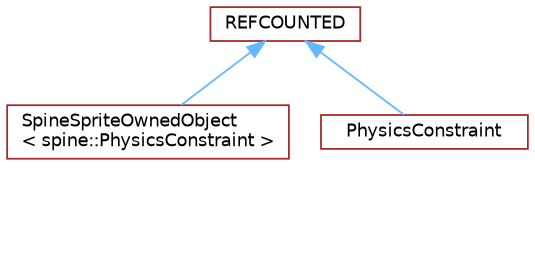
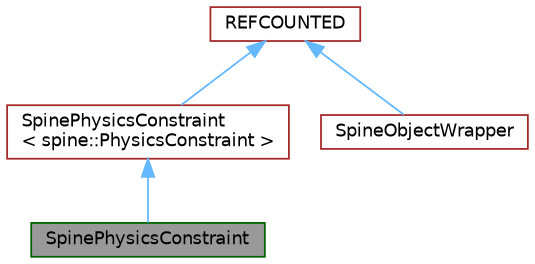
(148, 132) -> (148, 132)
(424, 132) -> (424, 132)
none -> (148, 240)
